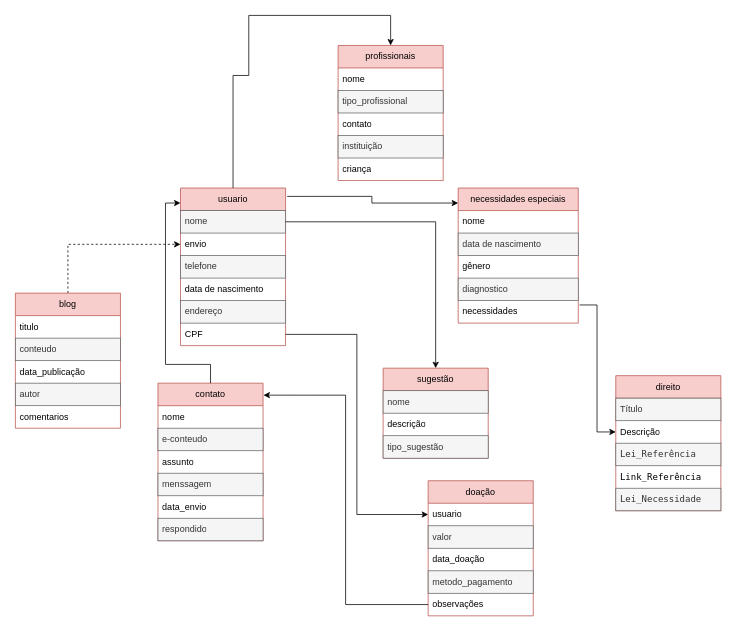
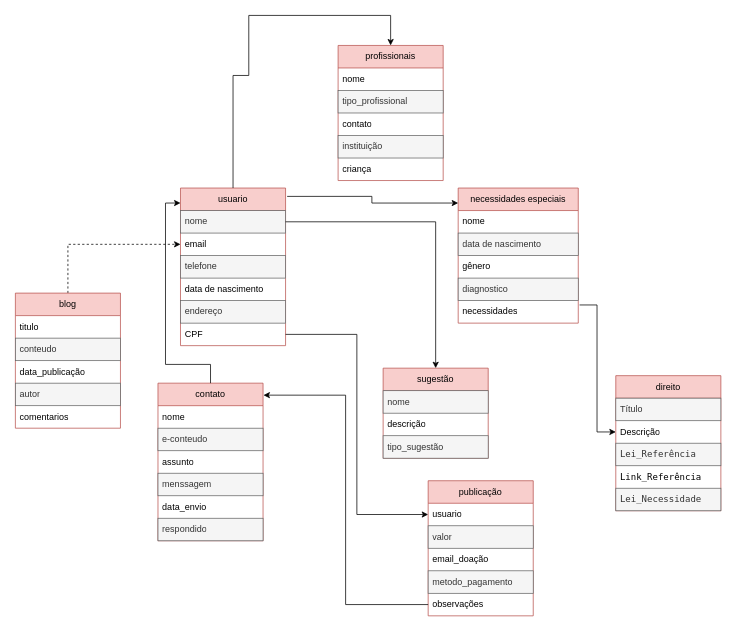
(196, 244) -> (195, 244)
(480, 492) -> (480, 492)
(460, 559) -> (460, 559)
